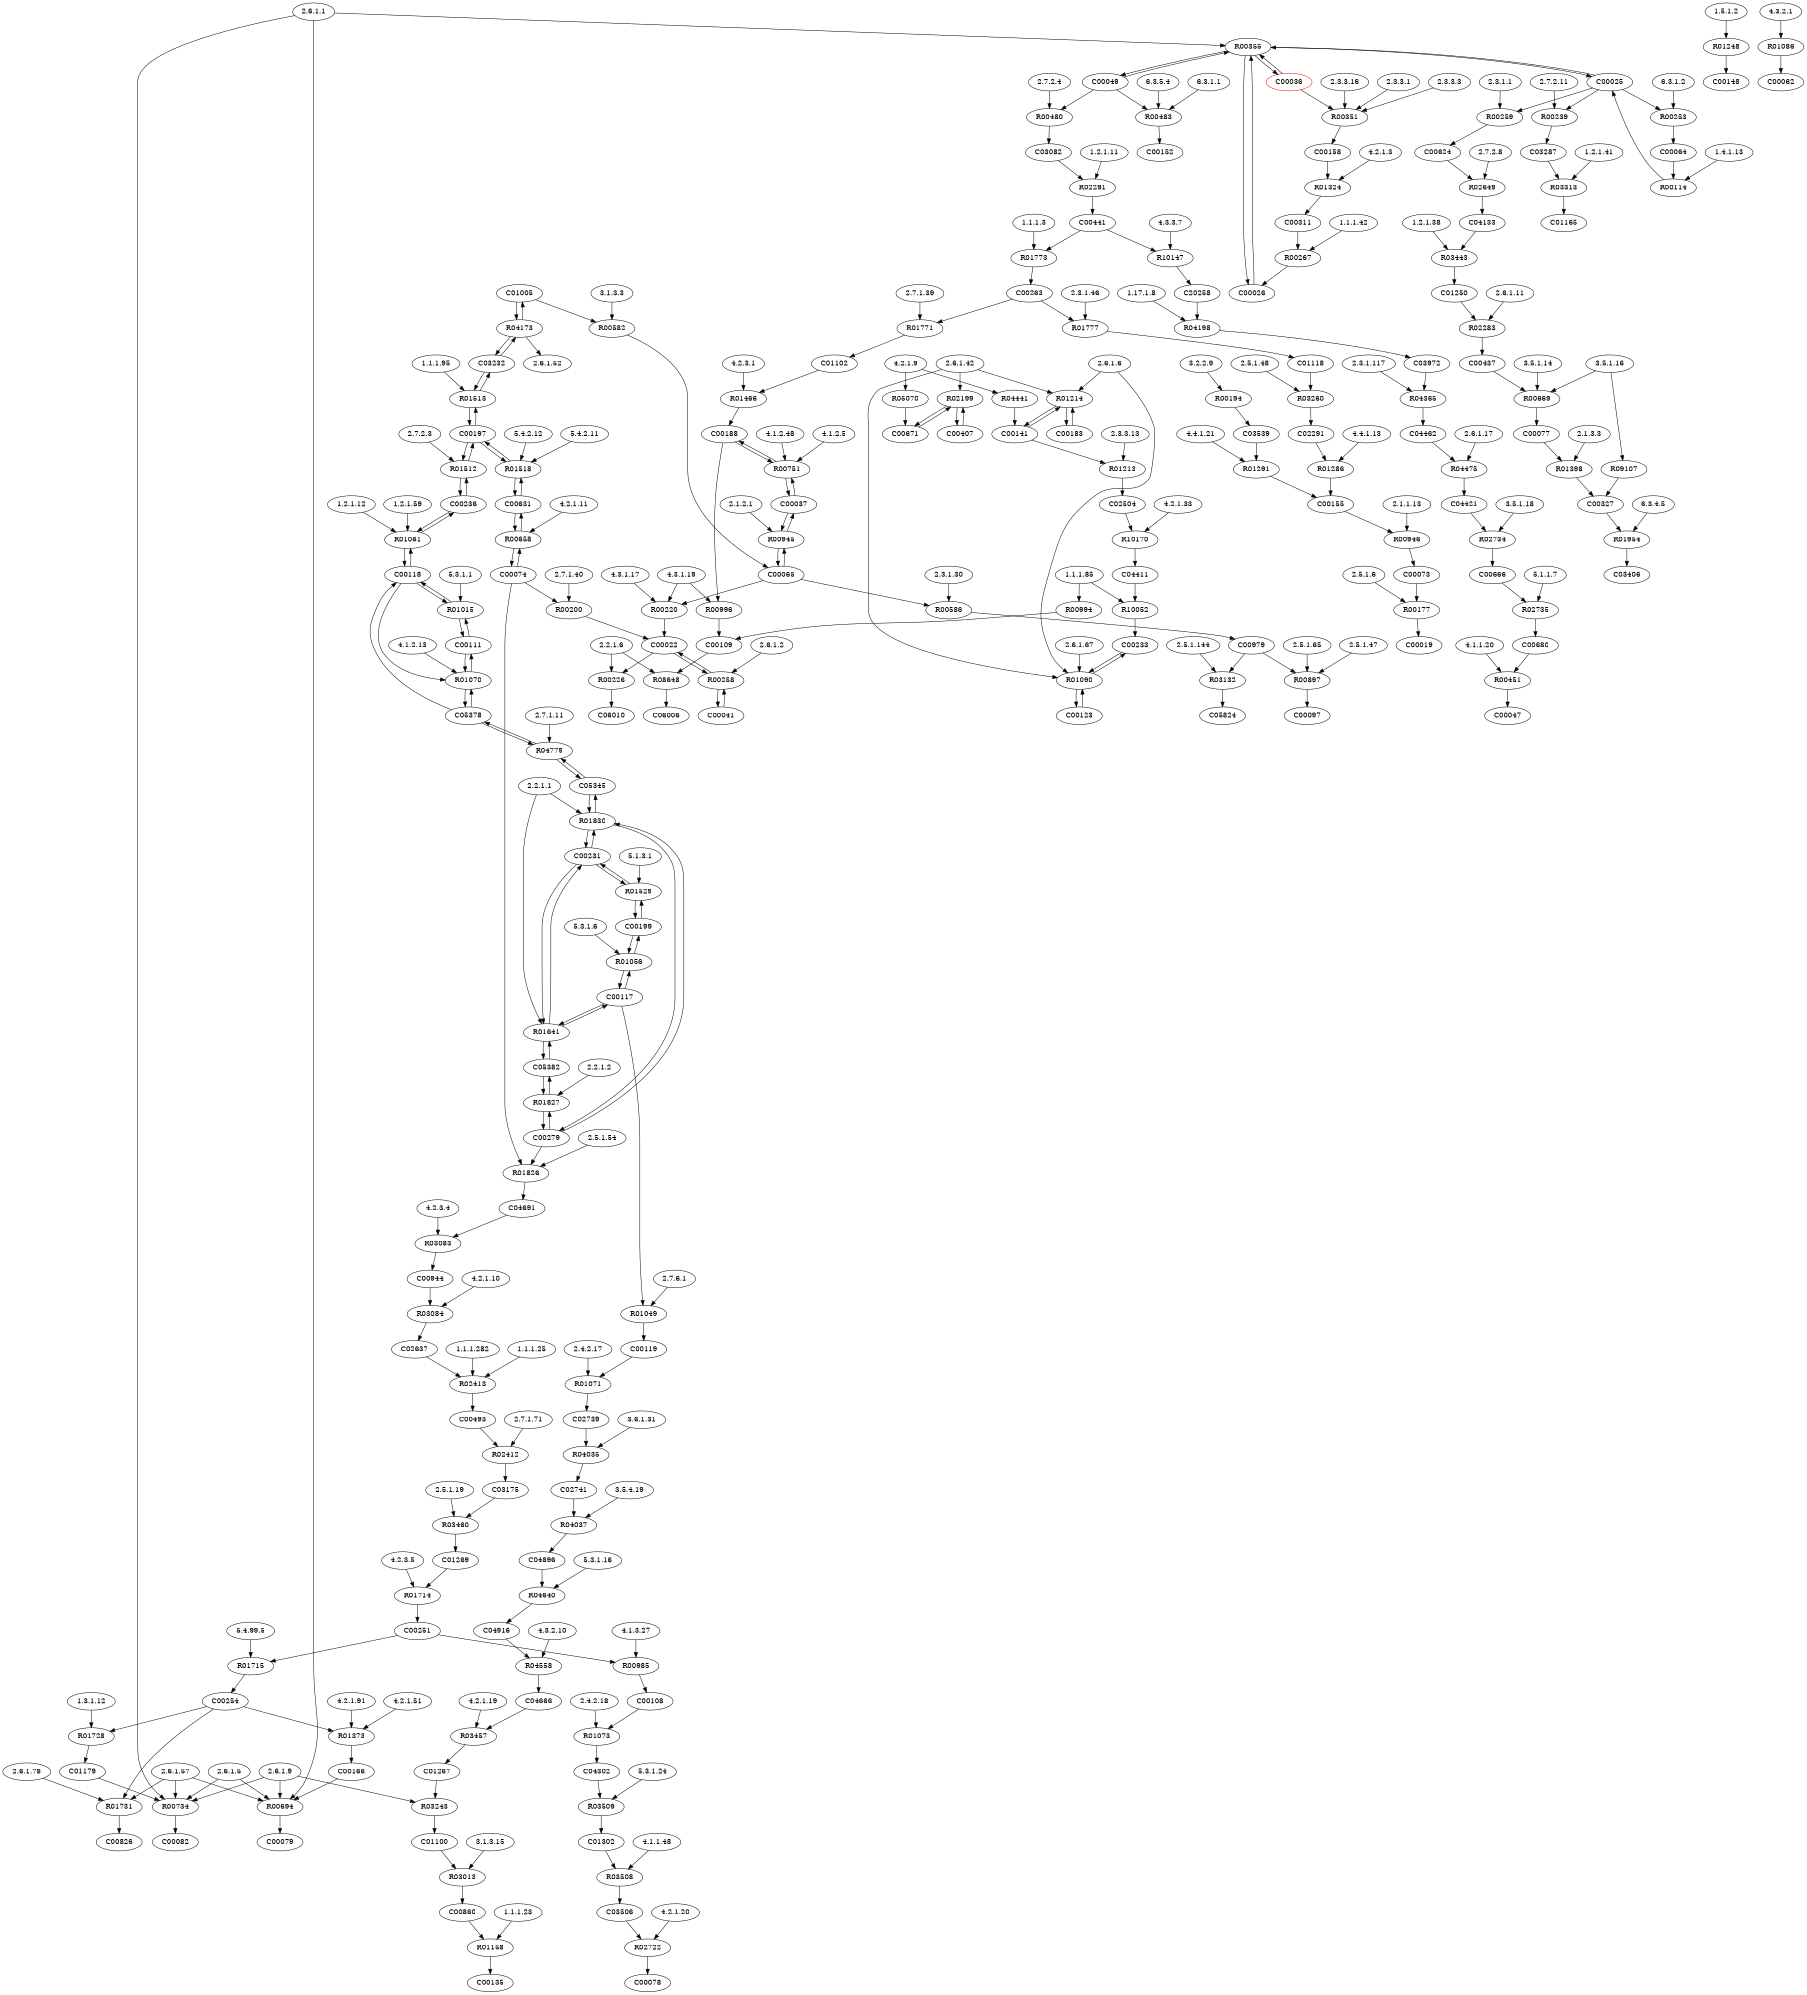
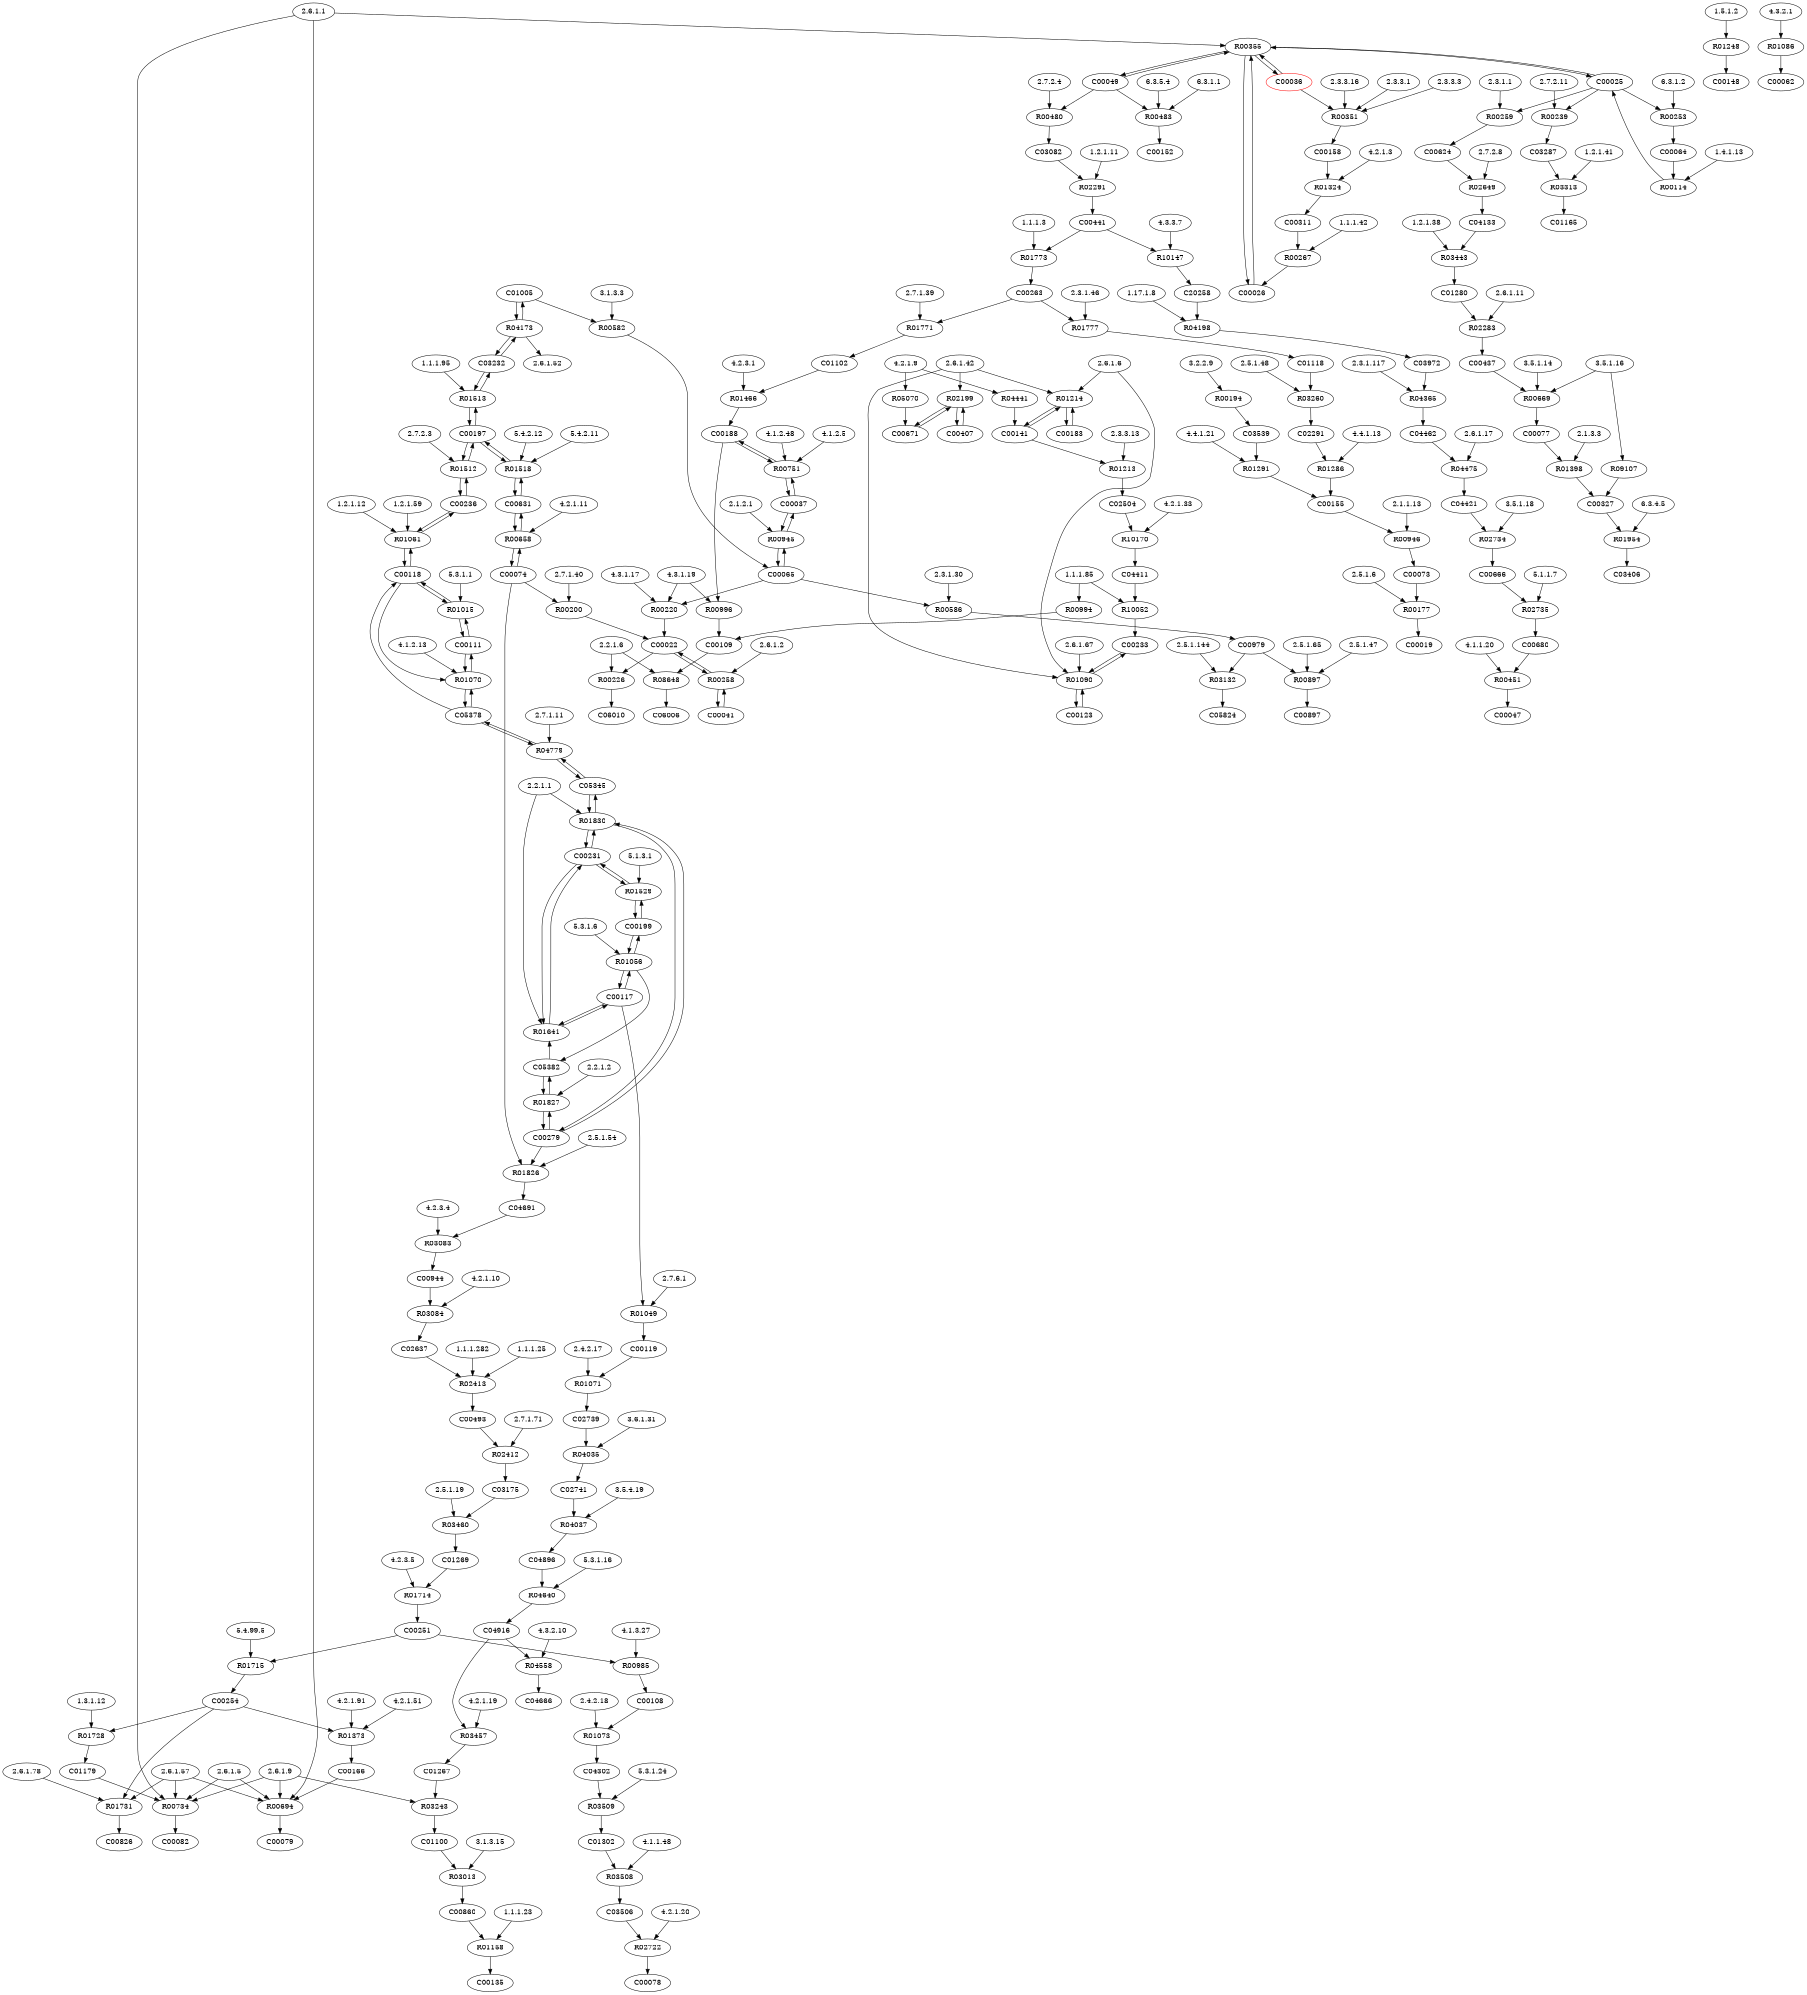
(1454, 293) -> (1454, 293)
(1307, 716) -> (1307, 716)
(543, 1048) -> (623, 1028)
(508, 1718) -> (460, 1679)
